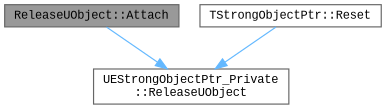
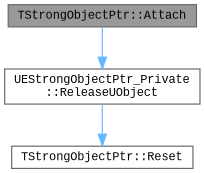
(92, 16) -> (102, 16)
(250, 45) -> (102, 119)
